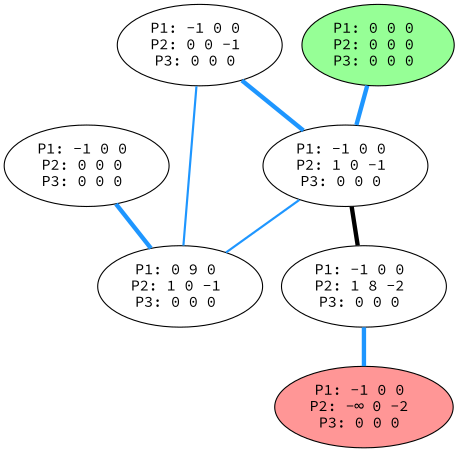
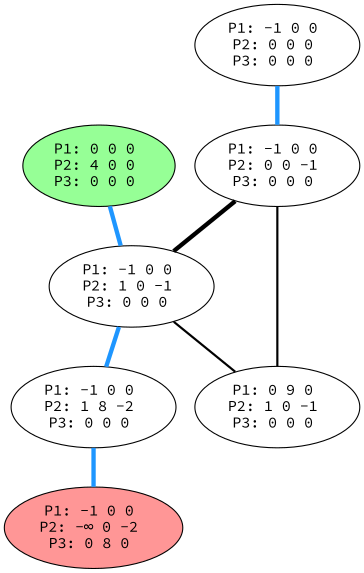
(378, 45) -> (99, 166)
(273, 105) -> (204, 226)
(190, 166) -> (277, 287)
(133, 226) -> (277, 105)
(263, 226) -> (205, 347)
(355, 226) -> (113, 347)
(364, 407) -> (94, 528)
